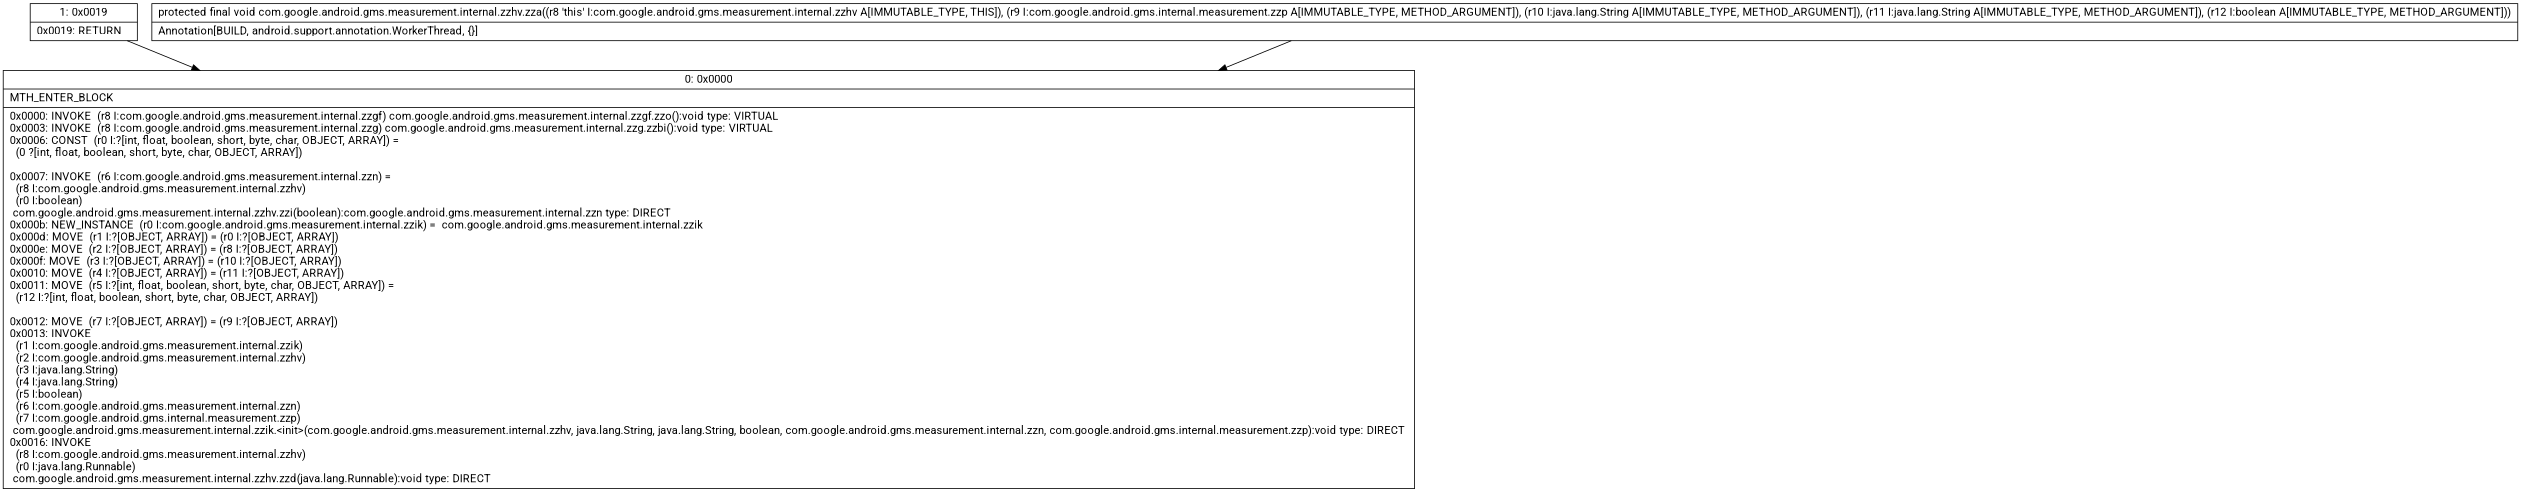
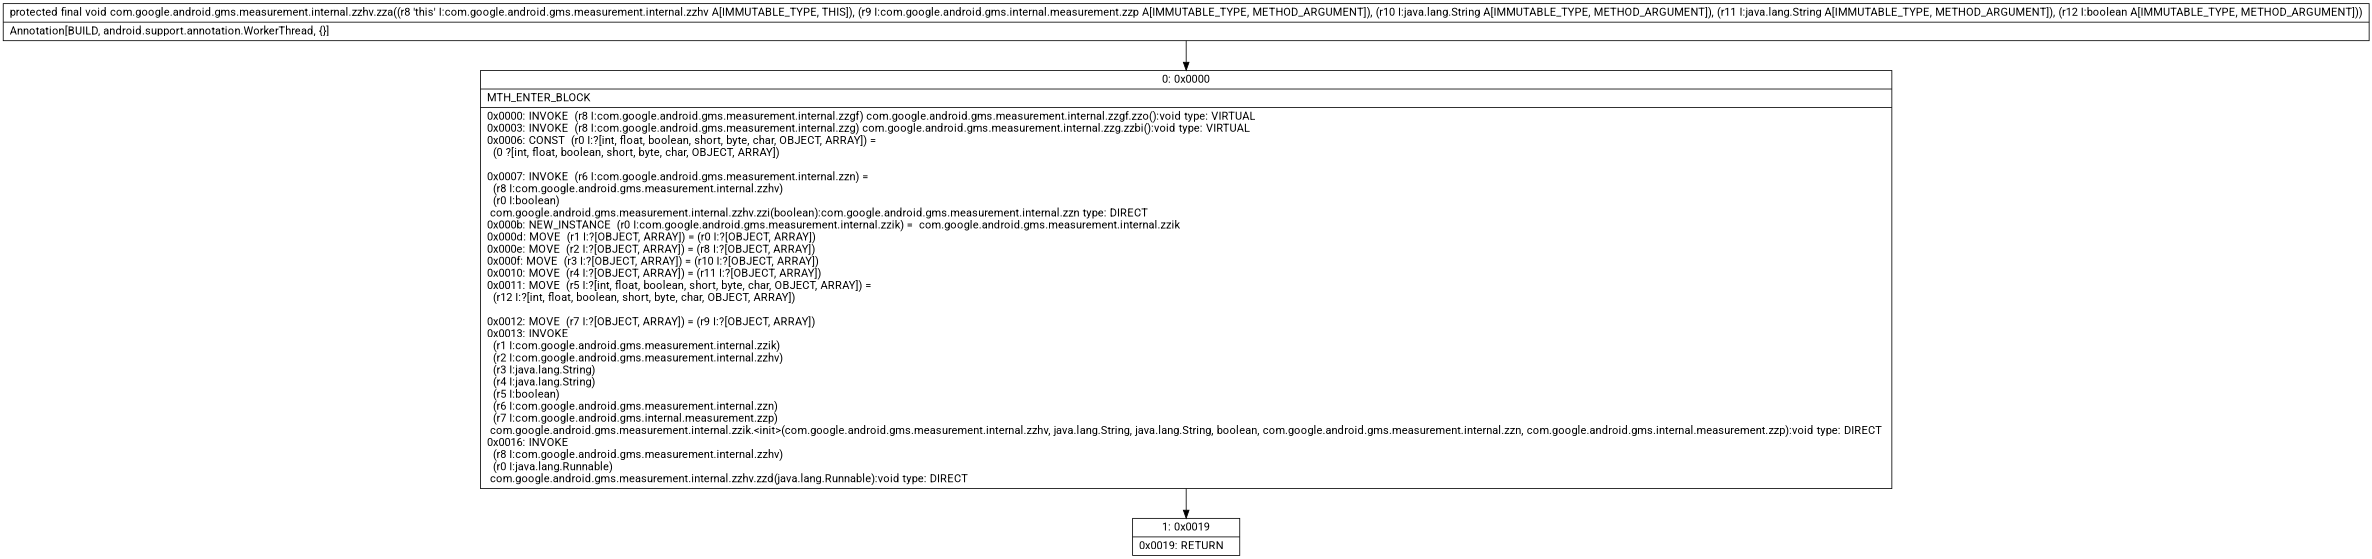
(160, 54) -> (1186, 499)
